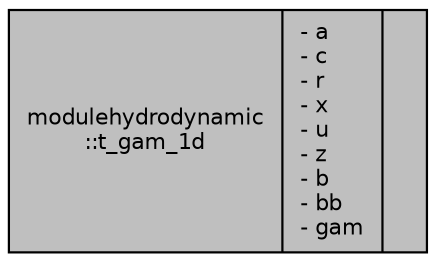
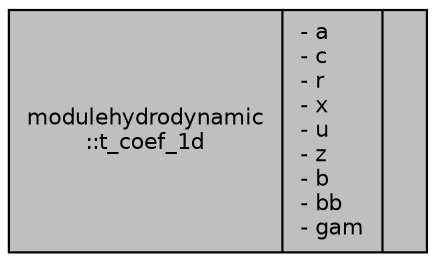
(146, 142) -> (146, 142)
